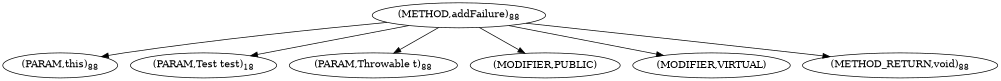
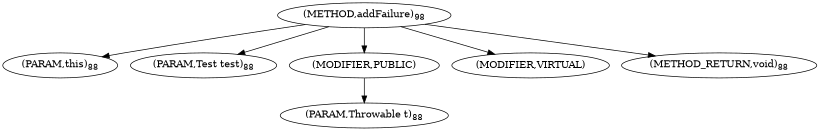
(515, 14) -> (420, 14)
(419, 39) -> (364, 87)
(249, 64) -> (249, 64)
